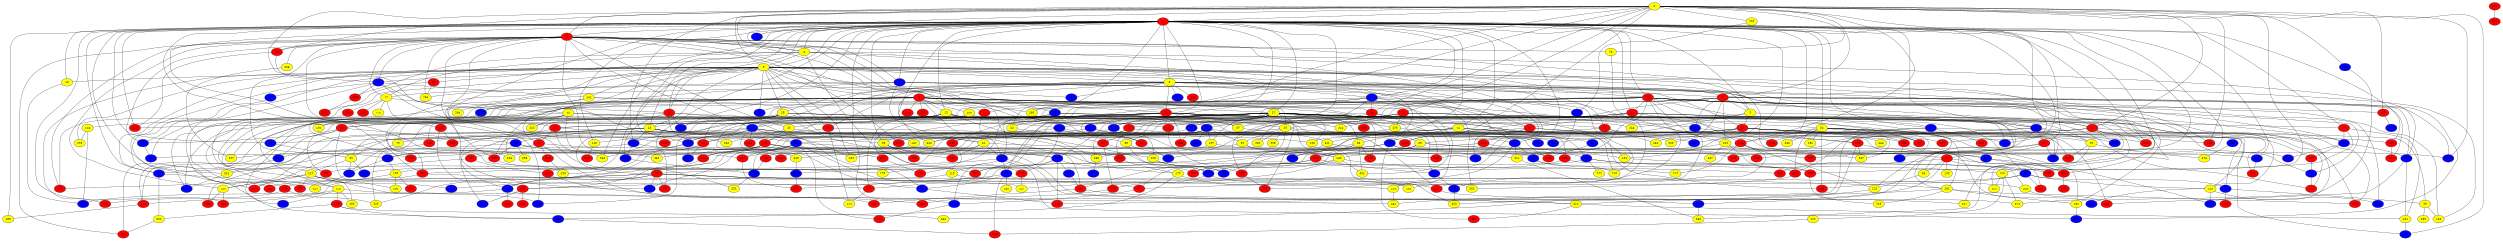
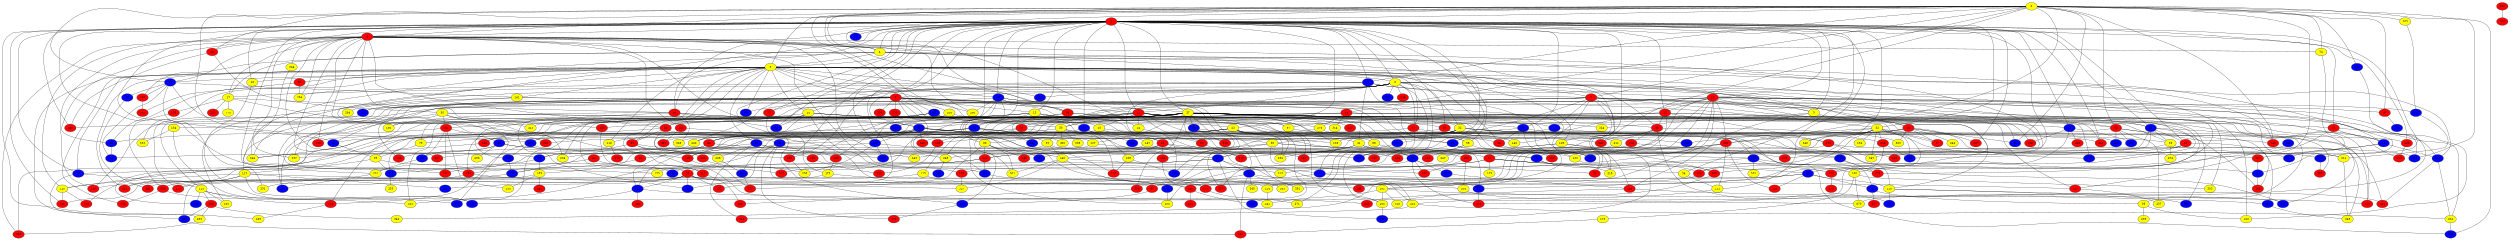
(708, 89) -> (527, 85)
